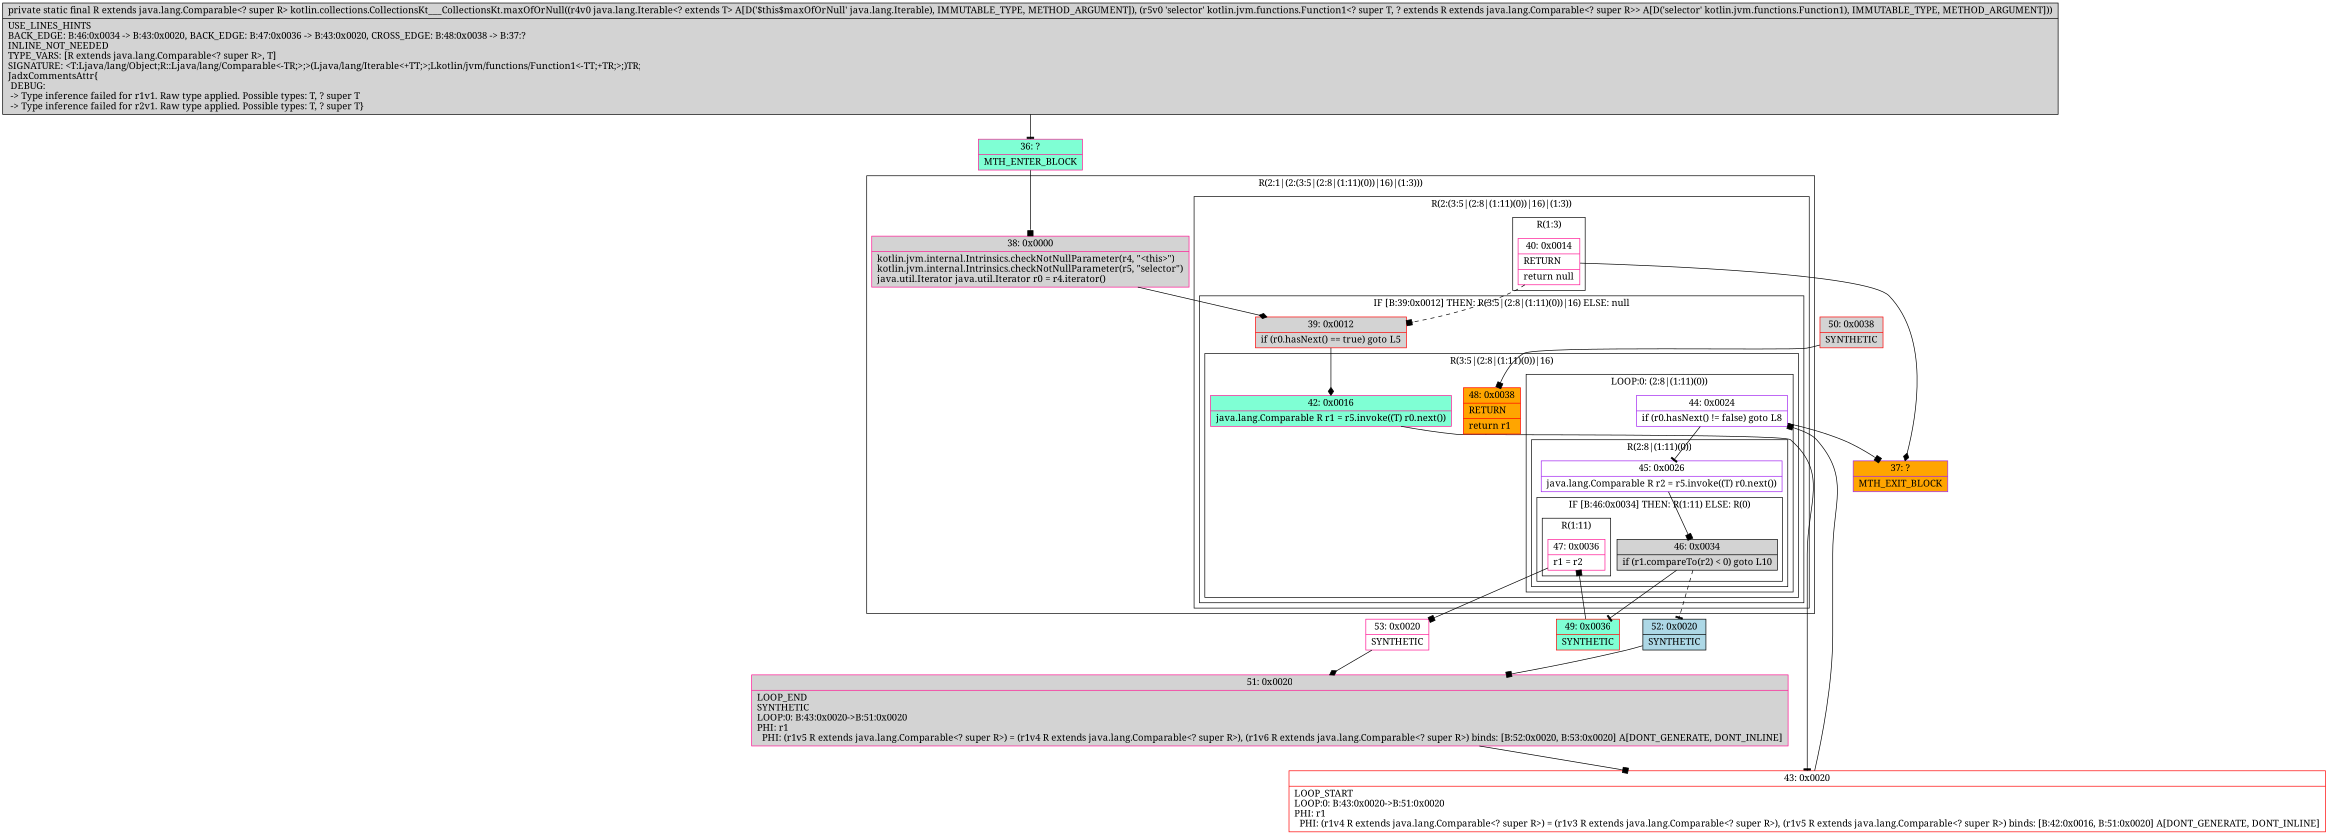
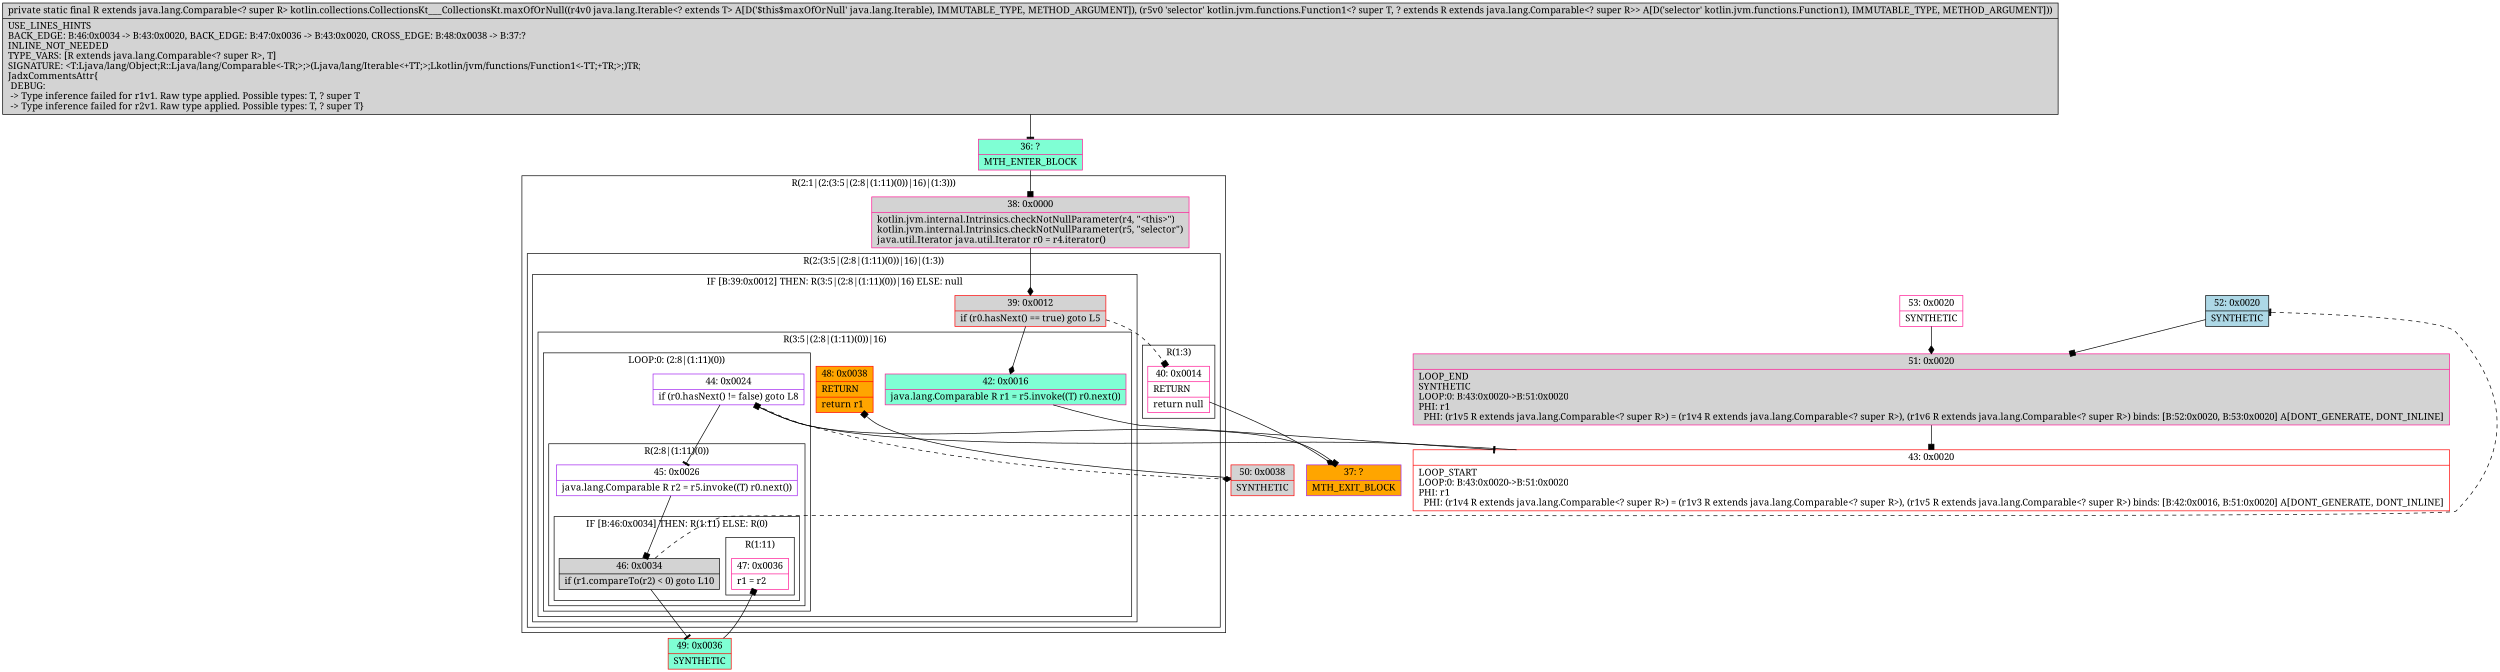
(1471, 308) -> (1142, 338)
none -> (986, 460)
(1492, 593) -> none
